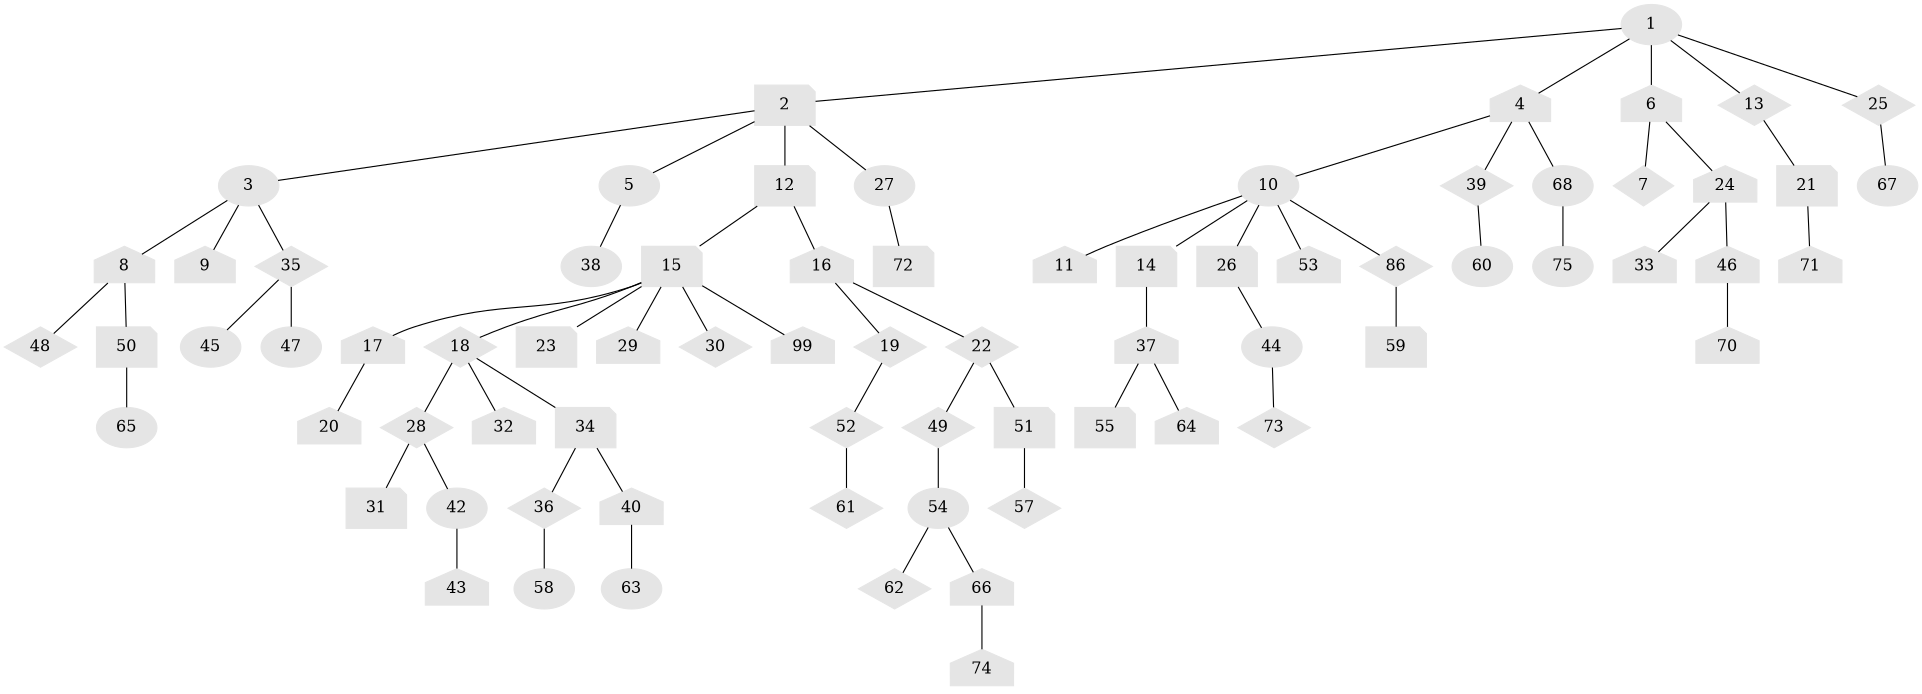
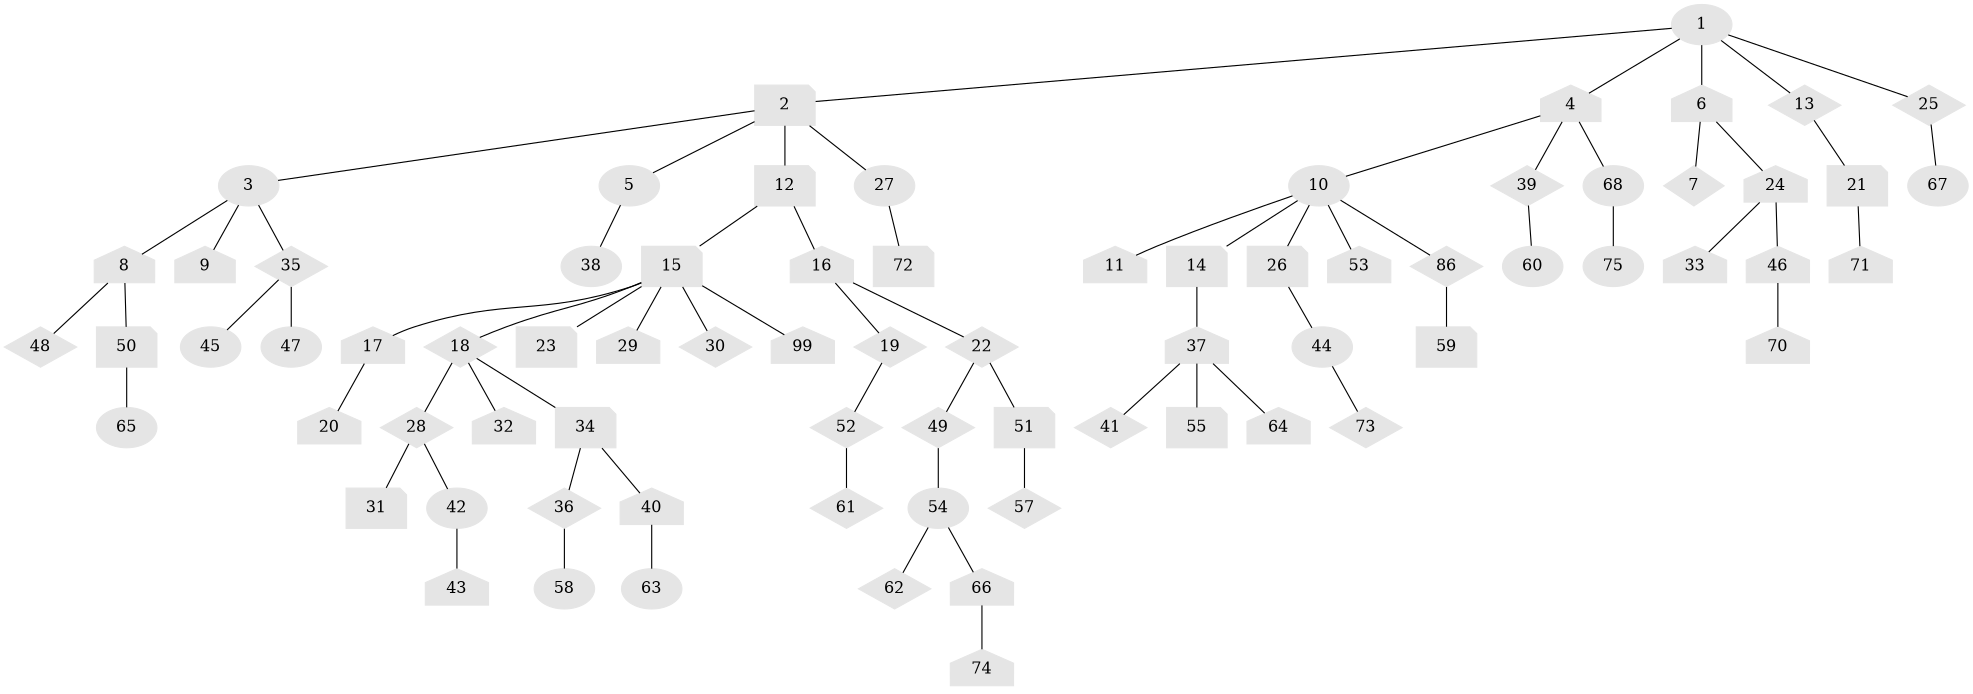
none -> (1111, 428)
